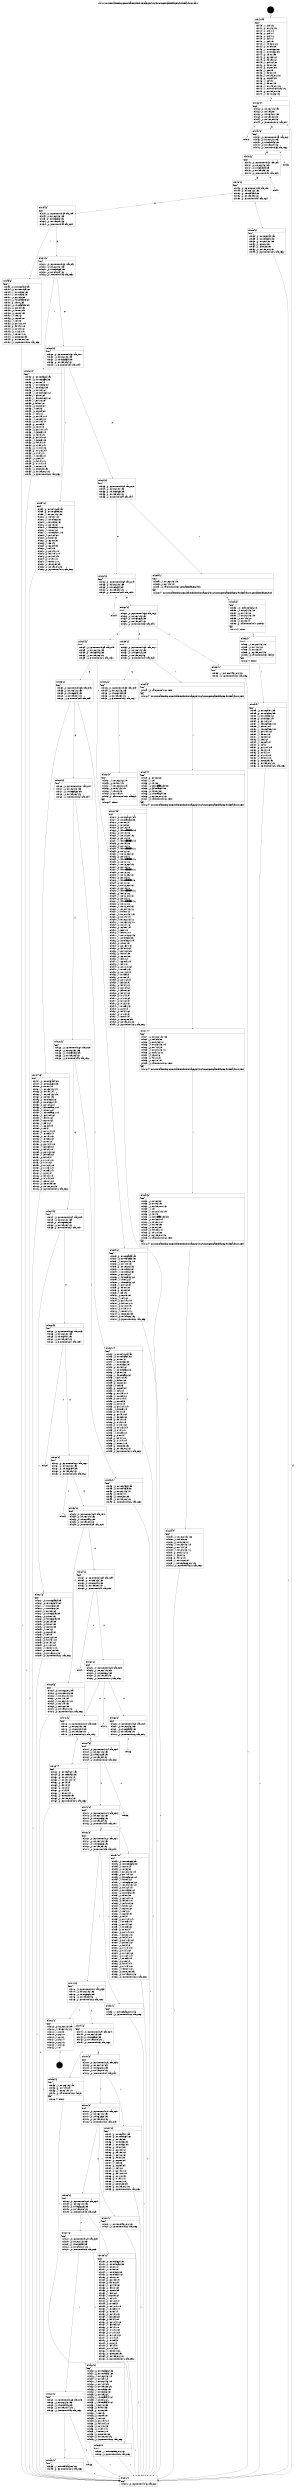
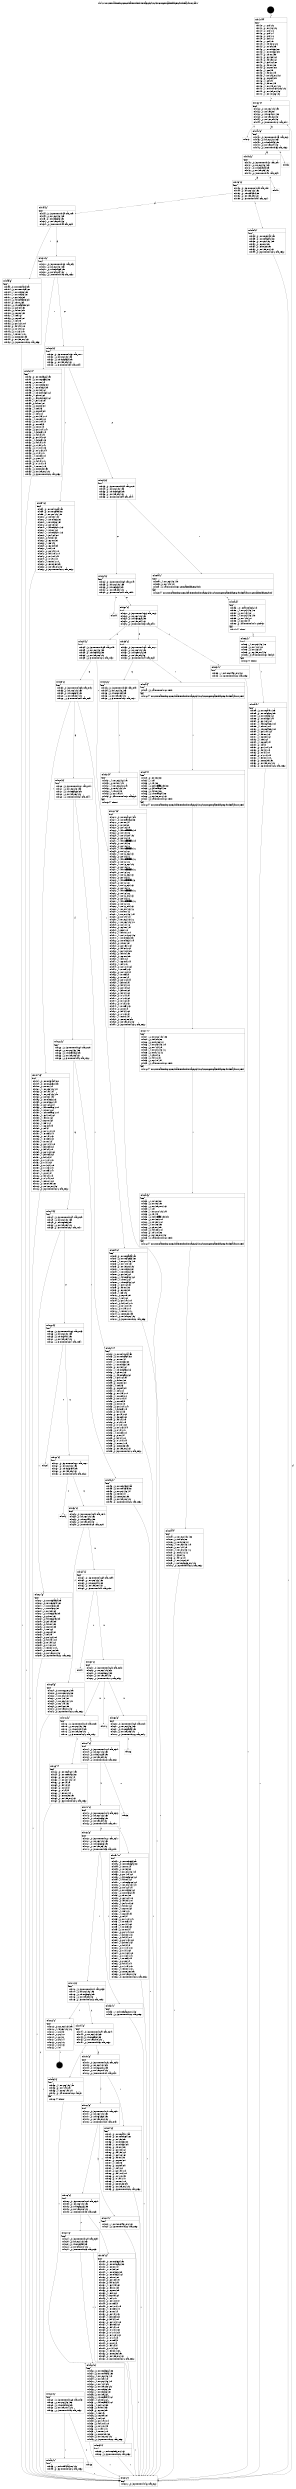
(72, 2322) -> (85, 2307)
